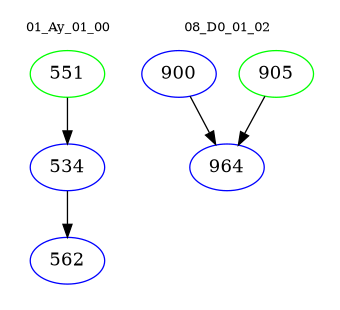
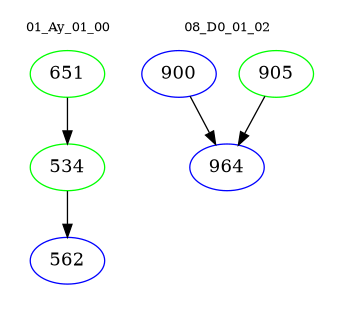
(67, 74) -> (67, 74)
(67, 167) -> (67, 167)
